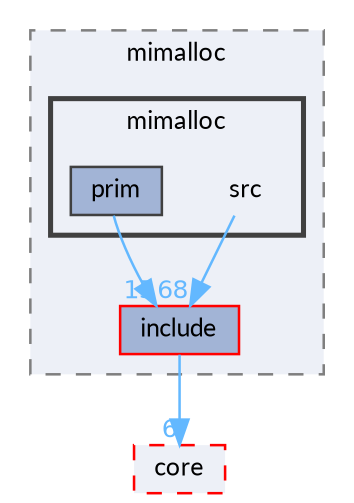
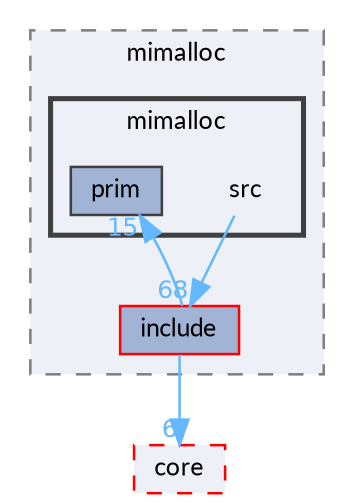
(126, 251) -> (170, 271)
